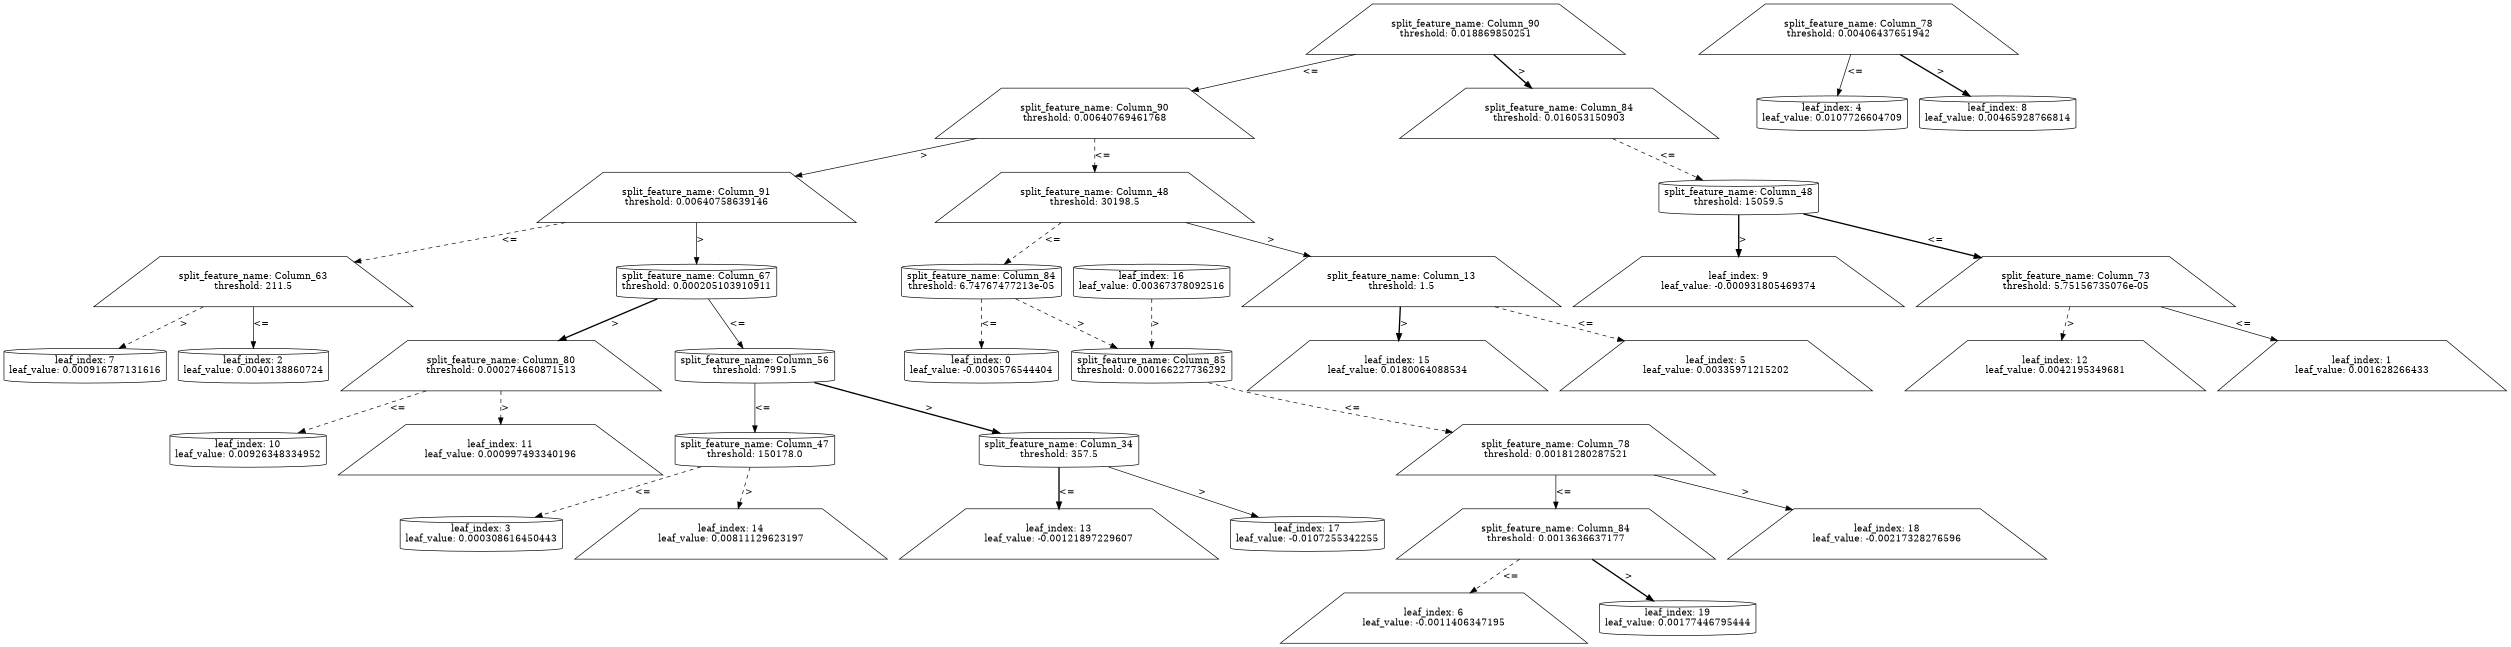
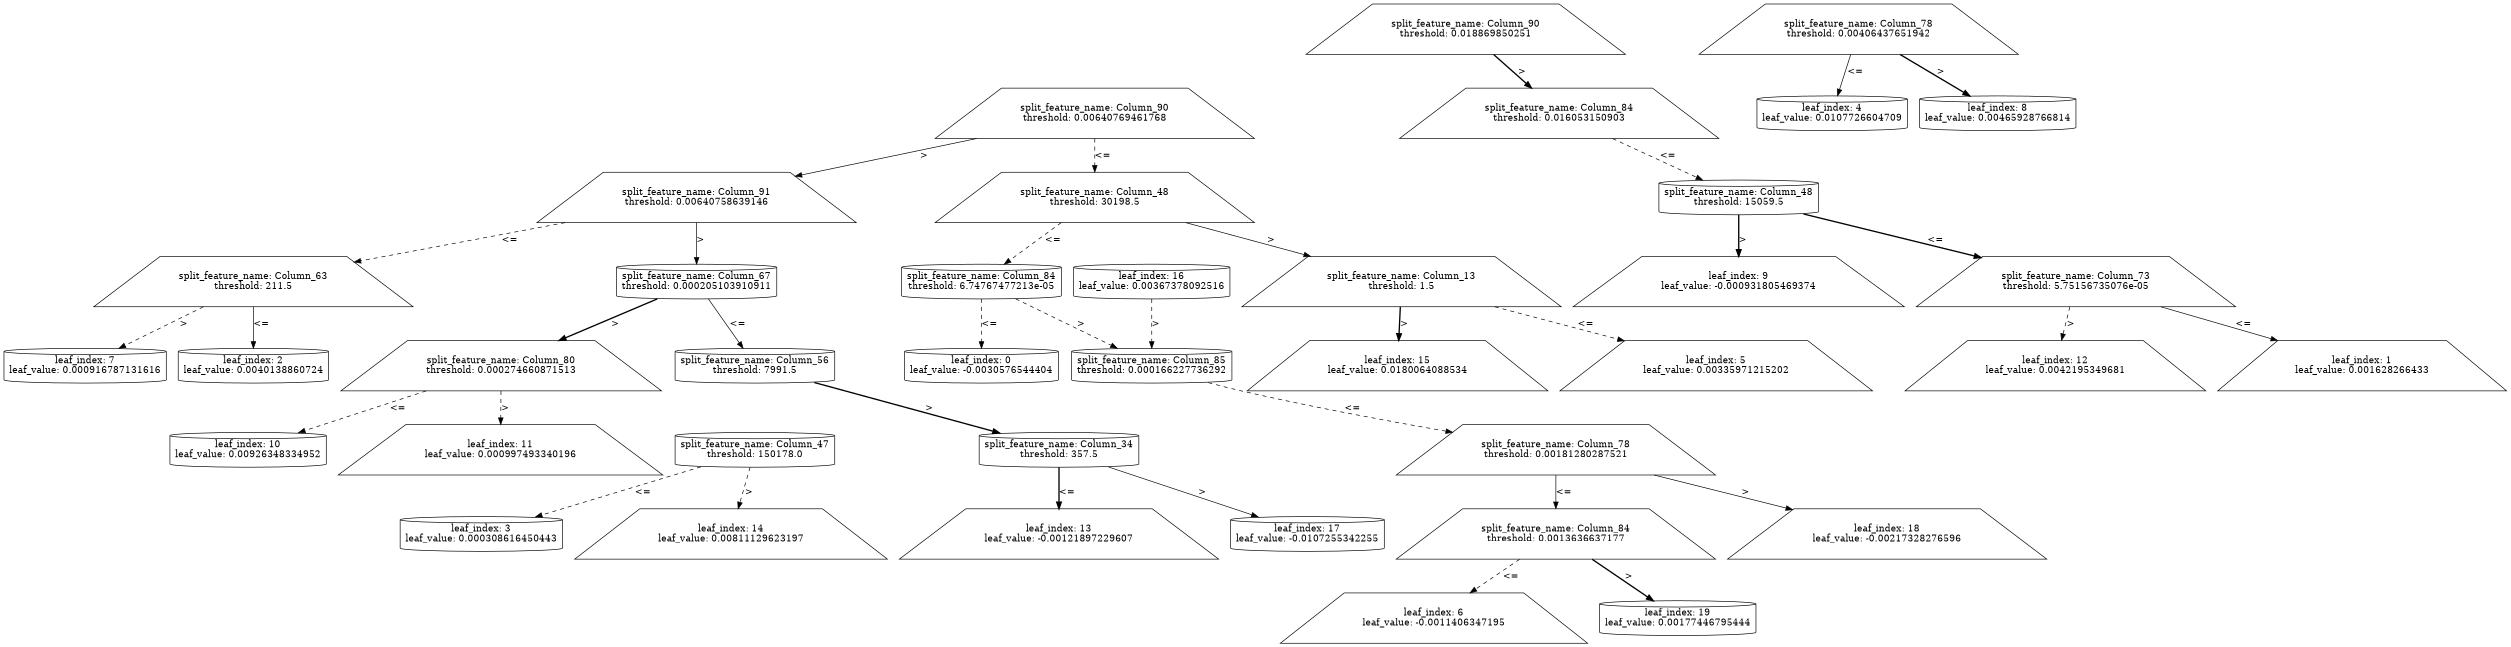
(1277, 72) -> none
(755, 404) -> none
